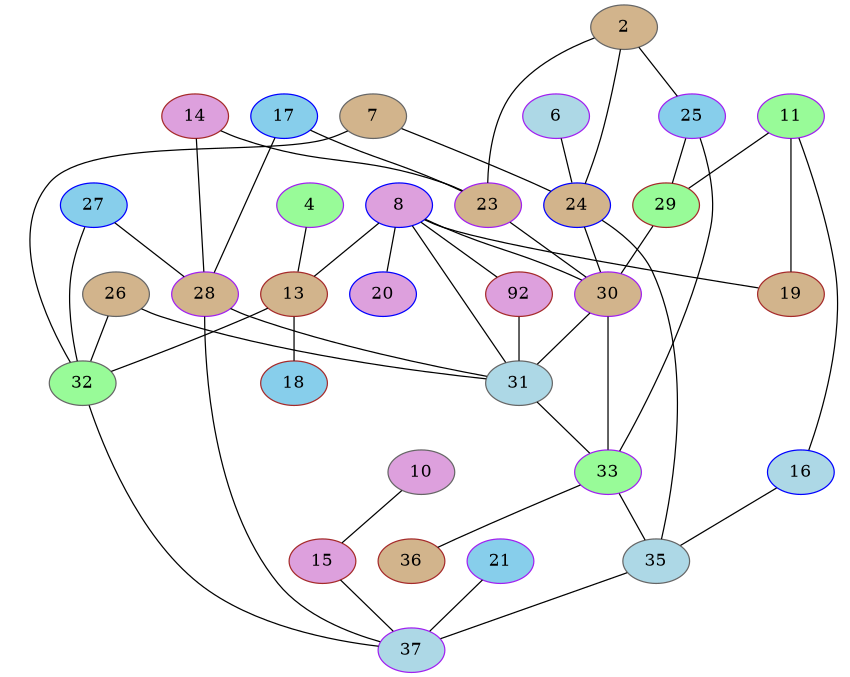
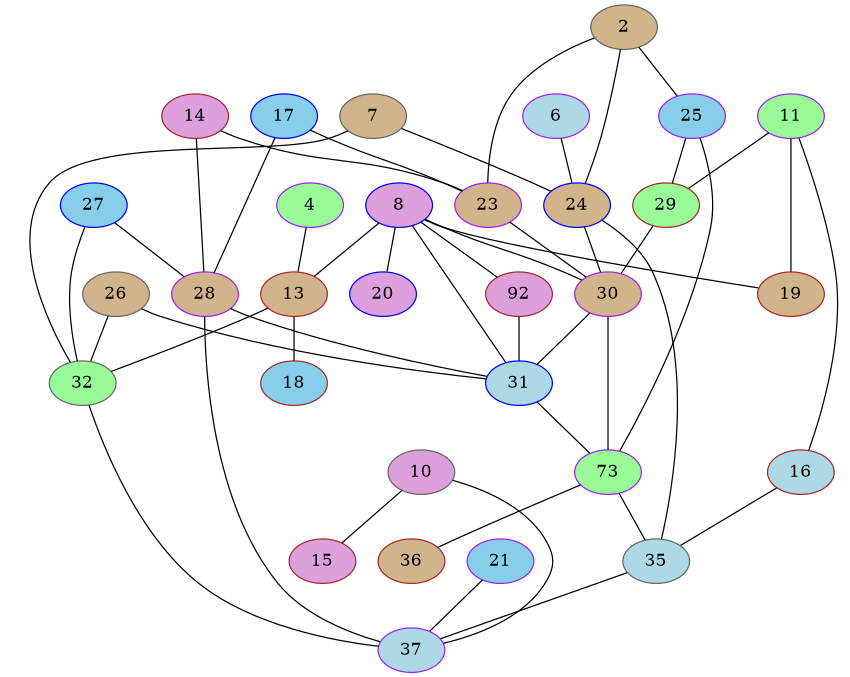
(519, 383) -> (519, 383)
(608, 472) -> (608, 472)
(801, 472) -> (801, 472)
(367, 606) -> (552, 566)
